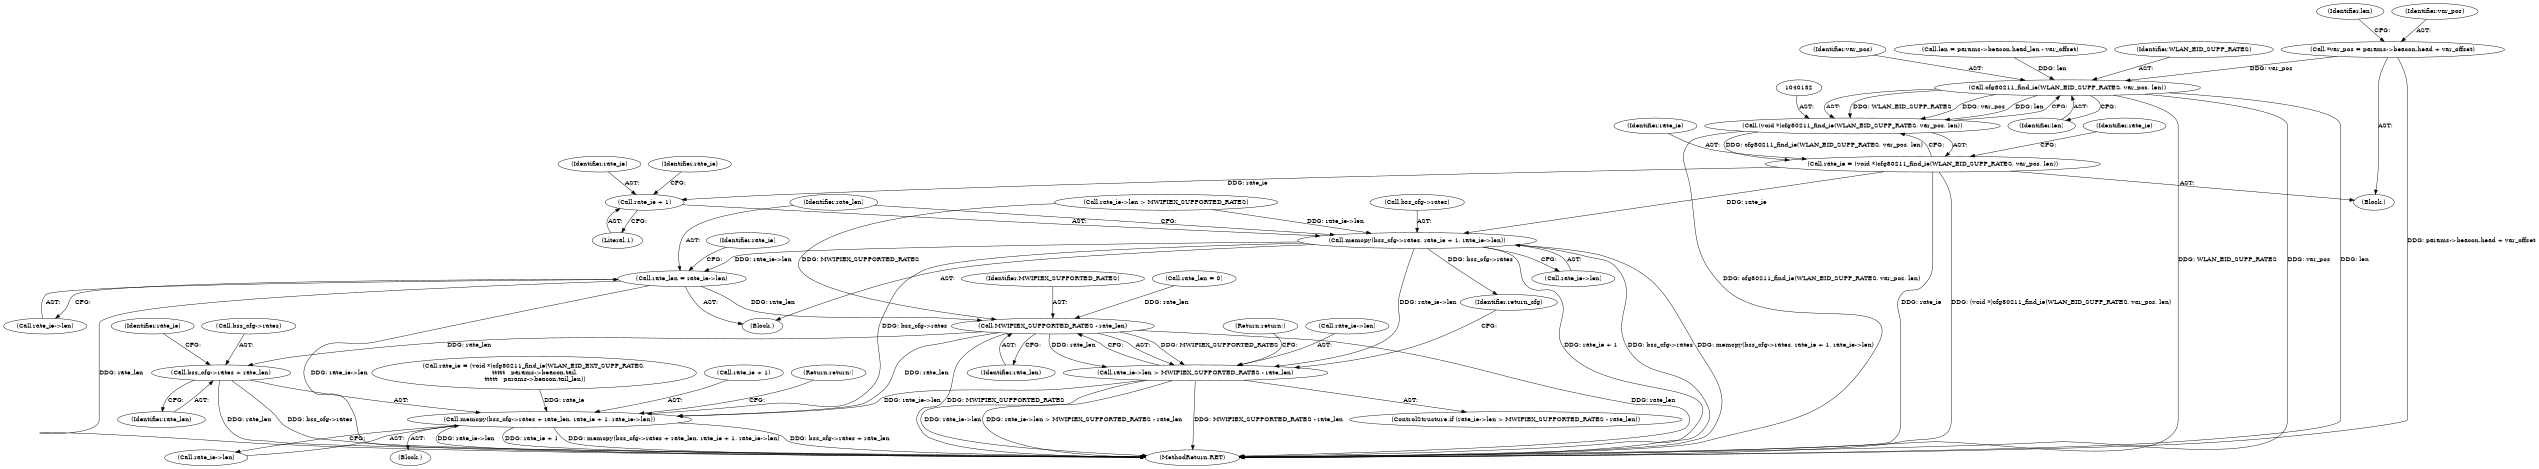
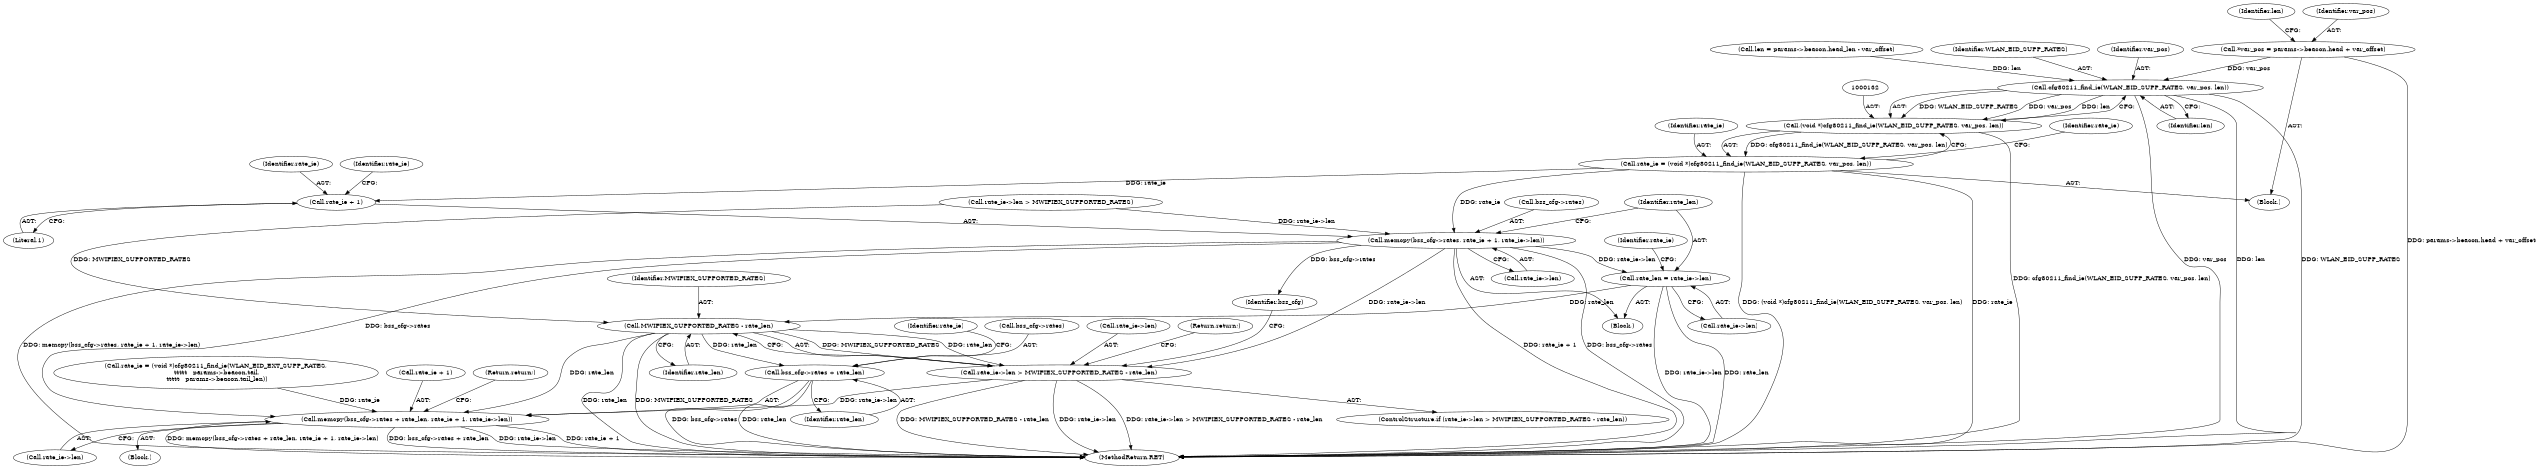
(1799, 88) -> (1865, 88)
(1194, 279) -> none
(1509, 302) -> (1275, 302)
